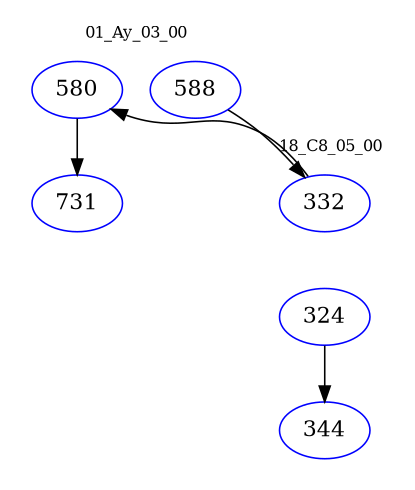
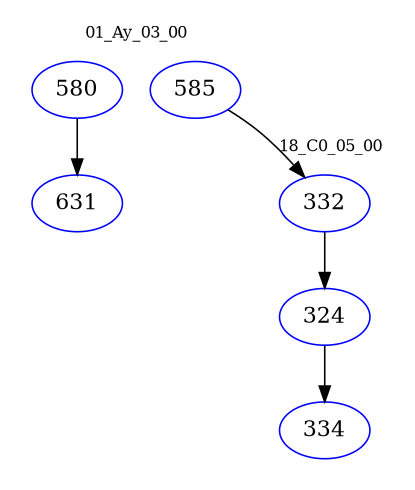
(195, 90) -> (195, 90)
(226, 122) -> (325, 252)
(331, 147) -> (331, 147)
(77, 203) -> (77, 203)
(325, 430) -> (325, 430)
